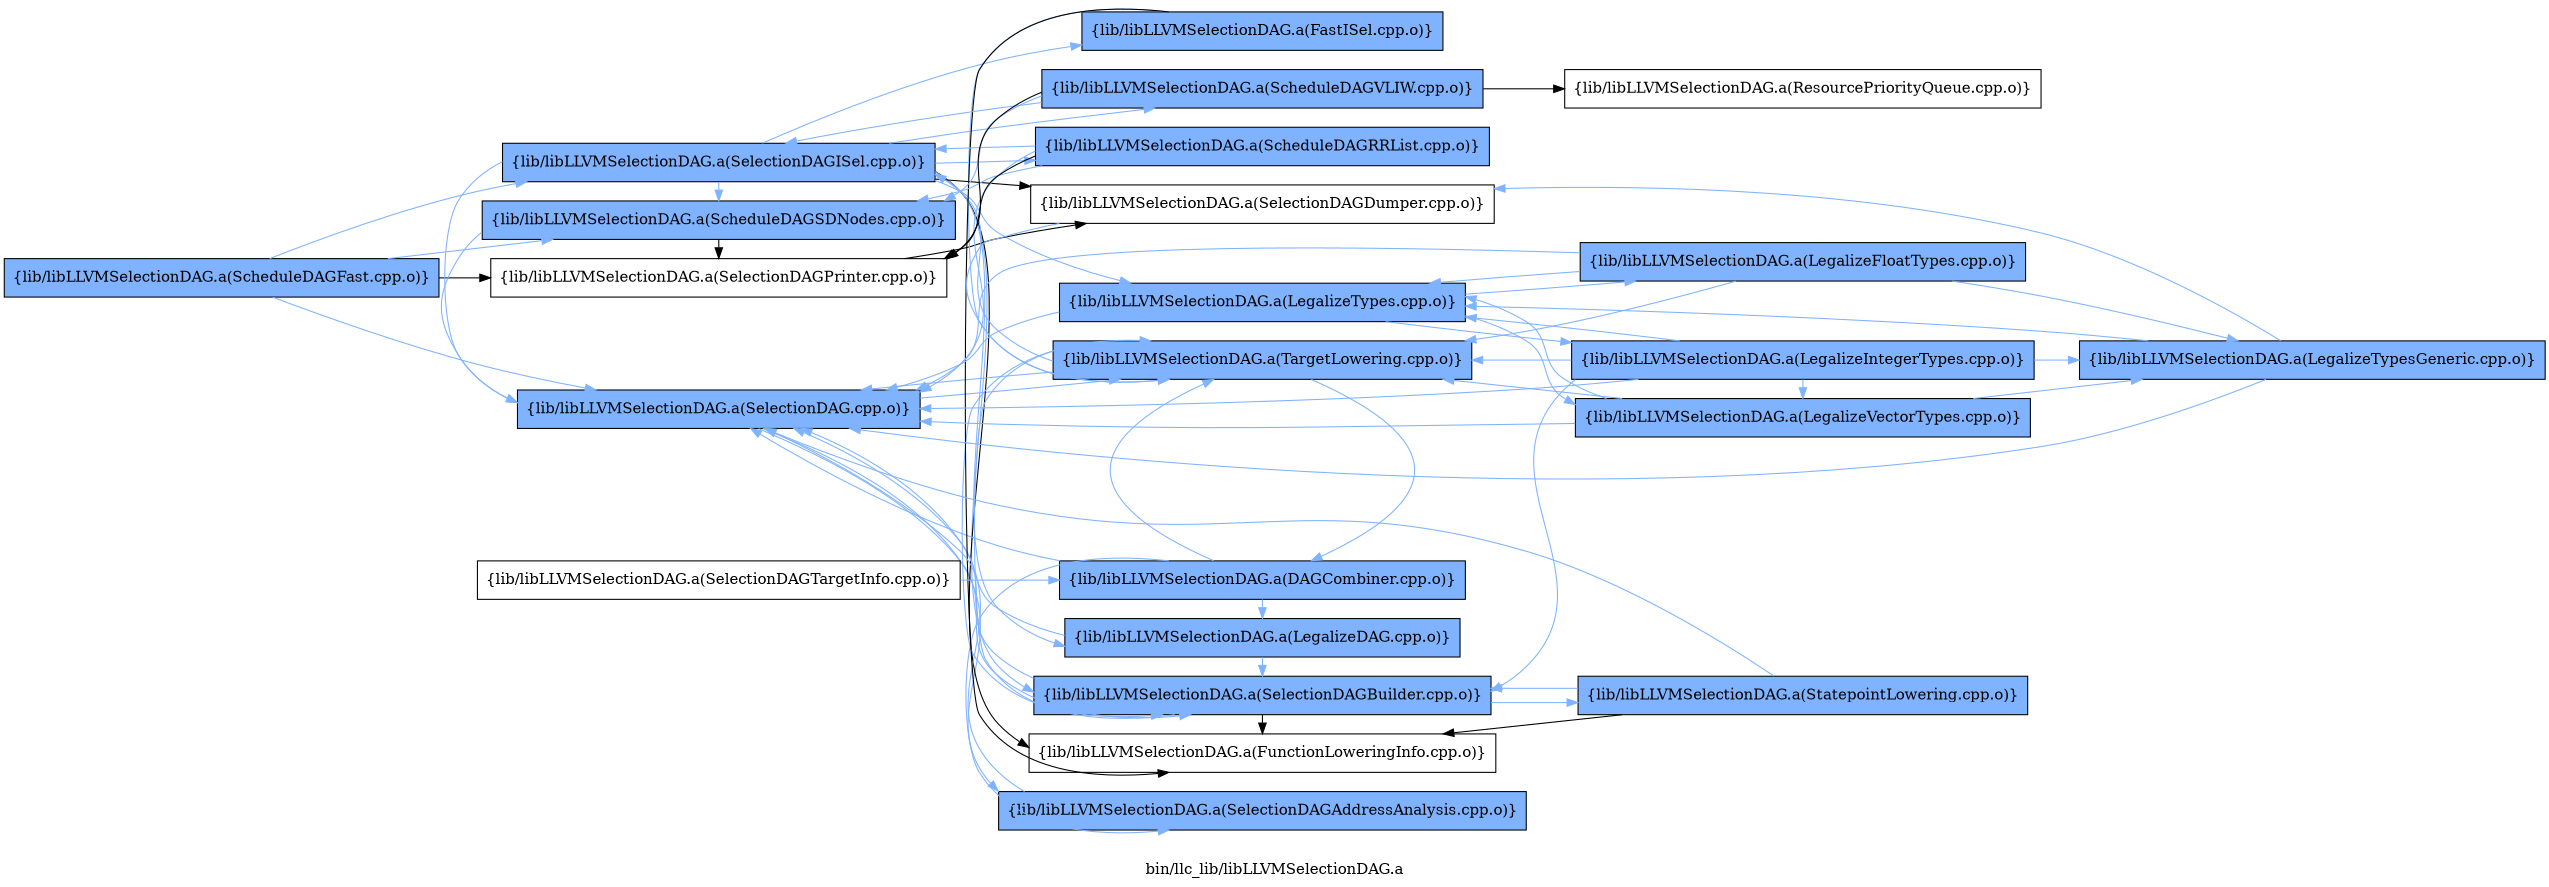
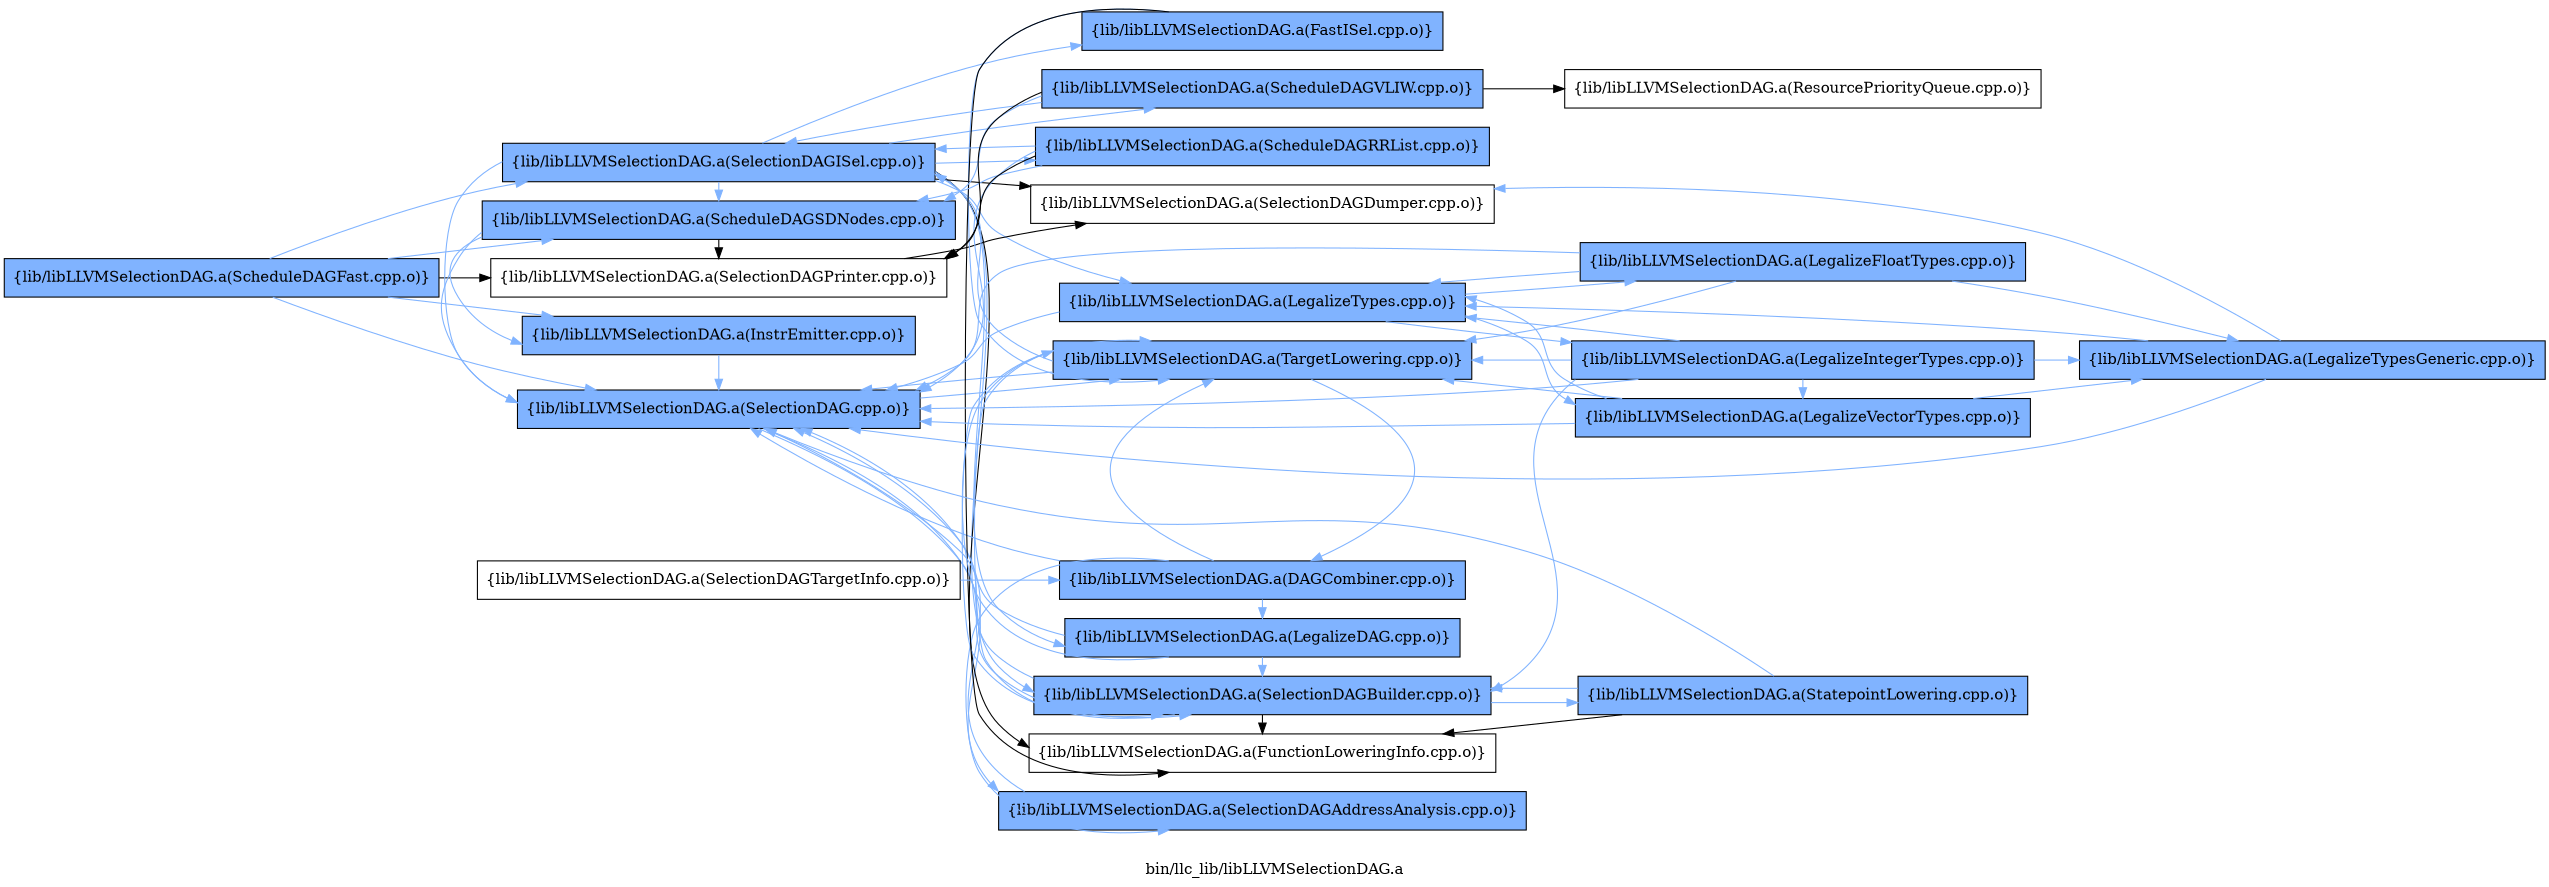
(990, 335) -> (995, 619)
none -> (719, 336)
